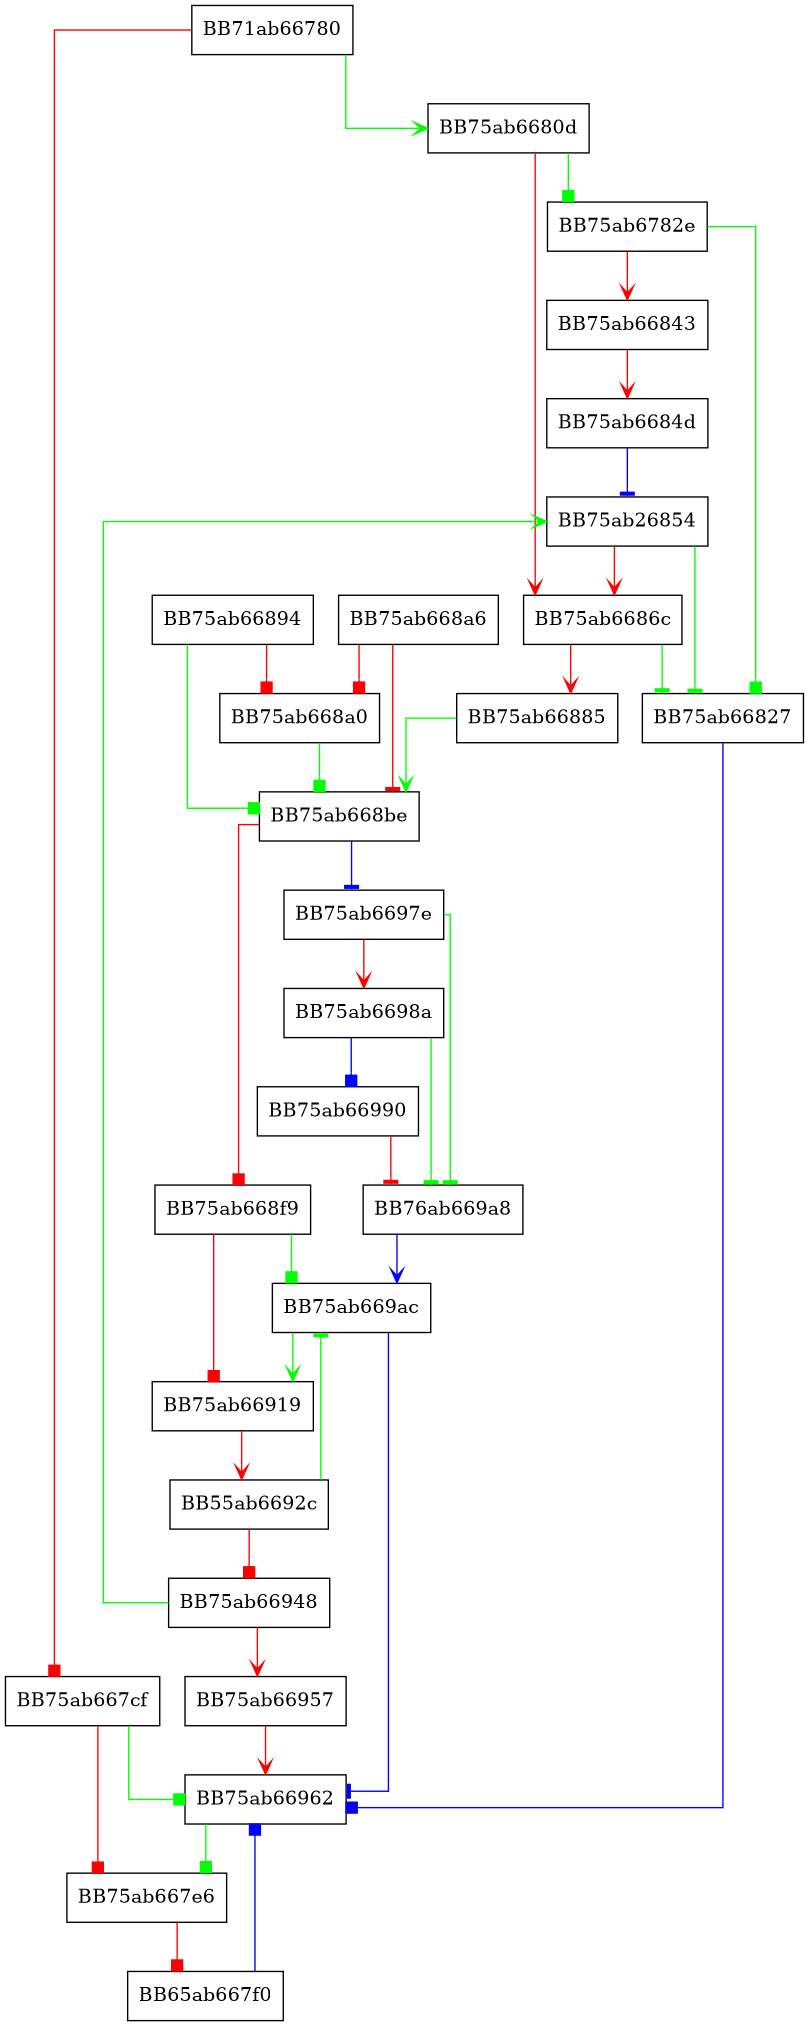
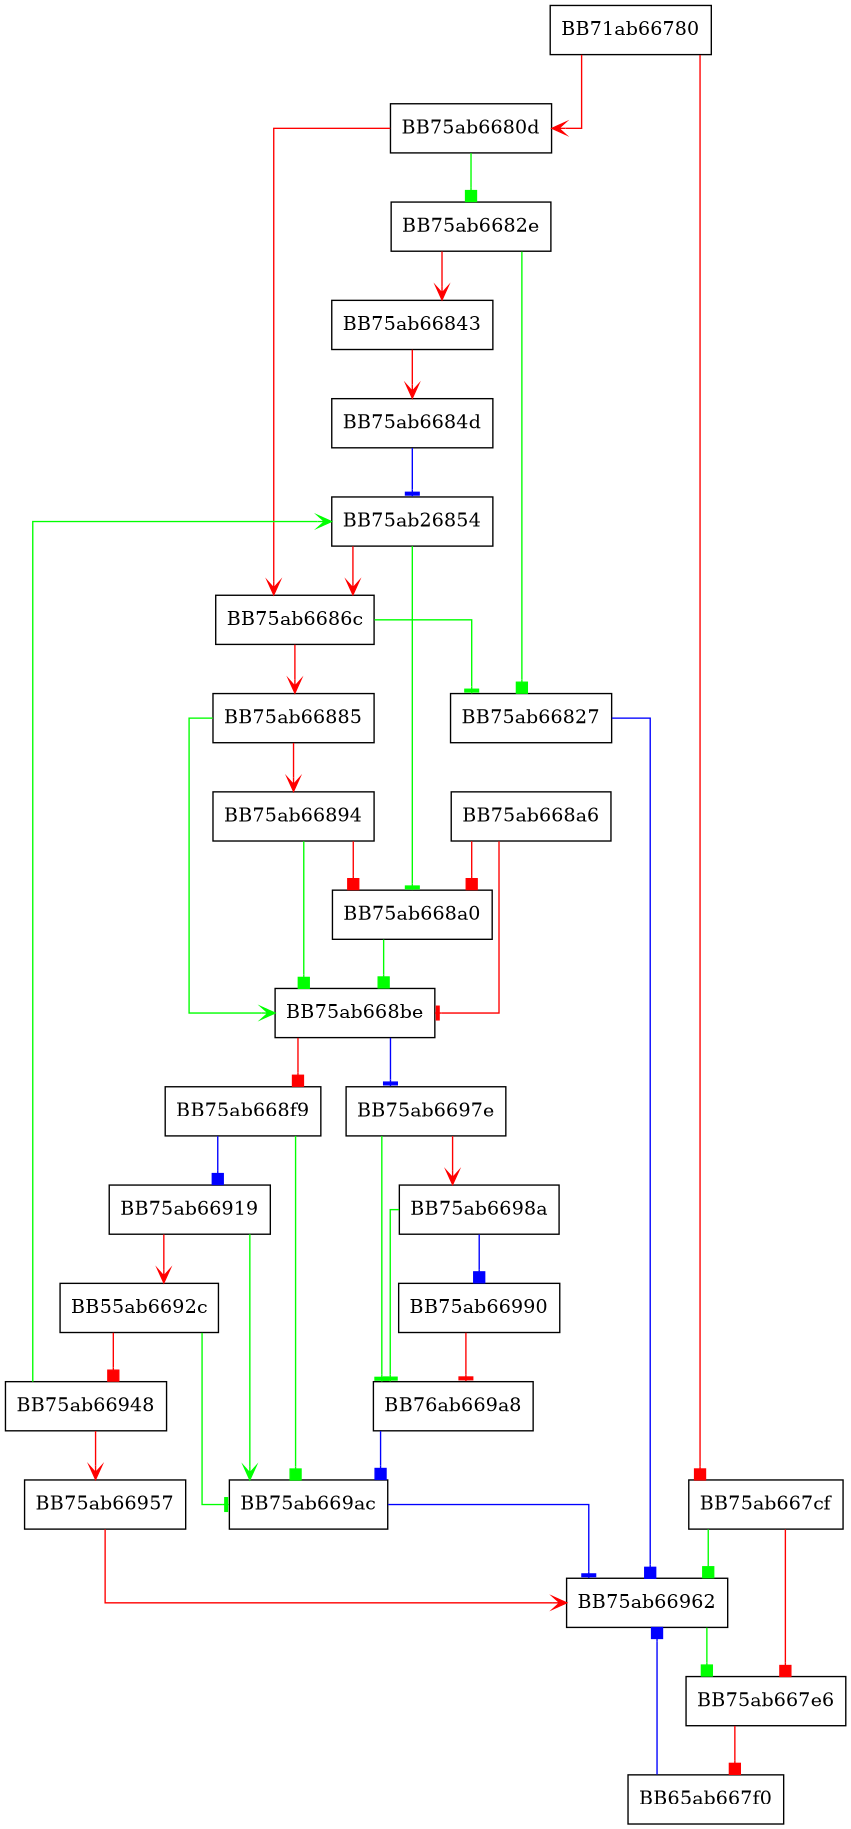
(346, 126) -> (582, 100)
(627, 227) -> (471, 227)
(695, 616) -> (412, 715)
none -> (294, 760)
(397, 1252) -> (381, 1448)
(214, 1301) -> (218, 1153)
(293, 1350) -> (250, 1350)
